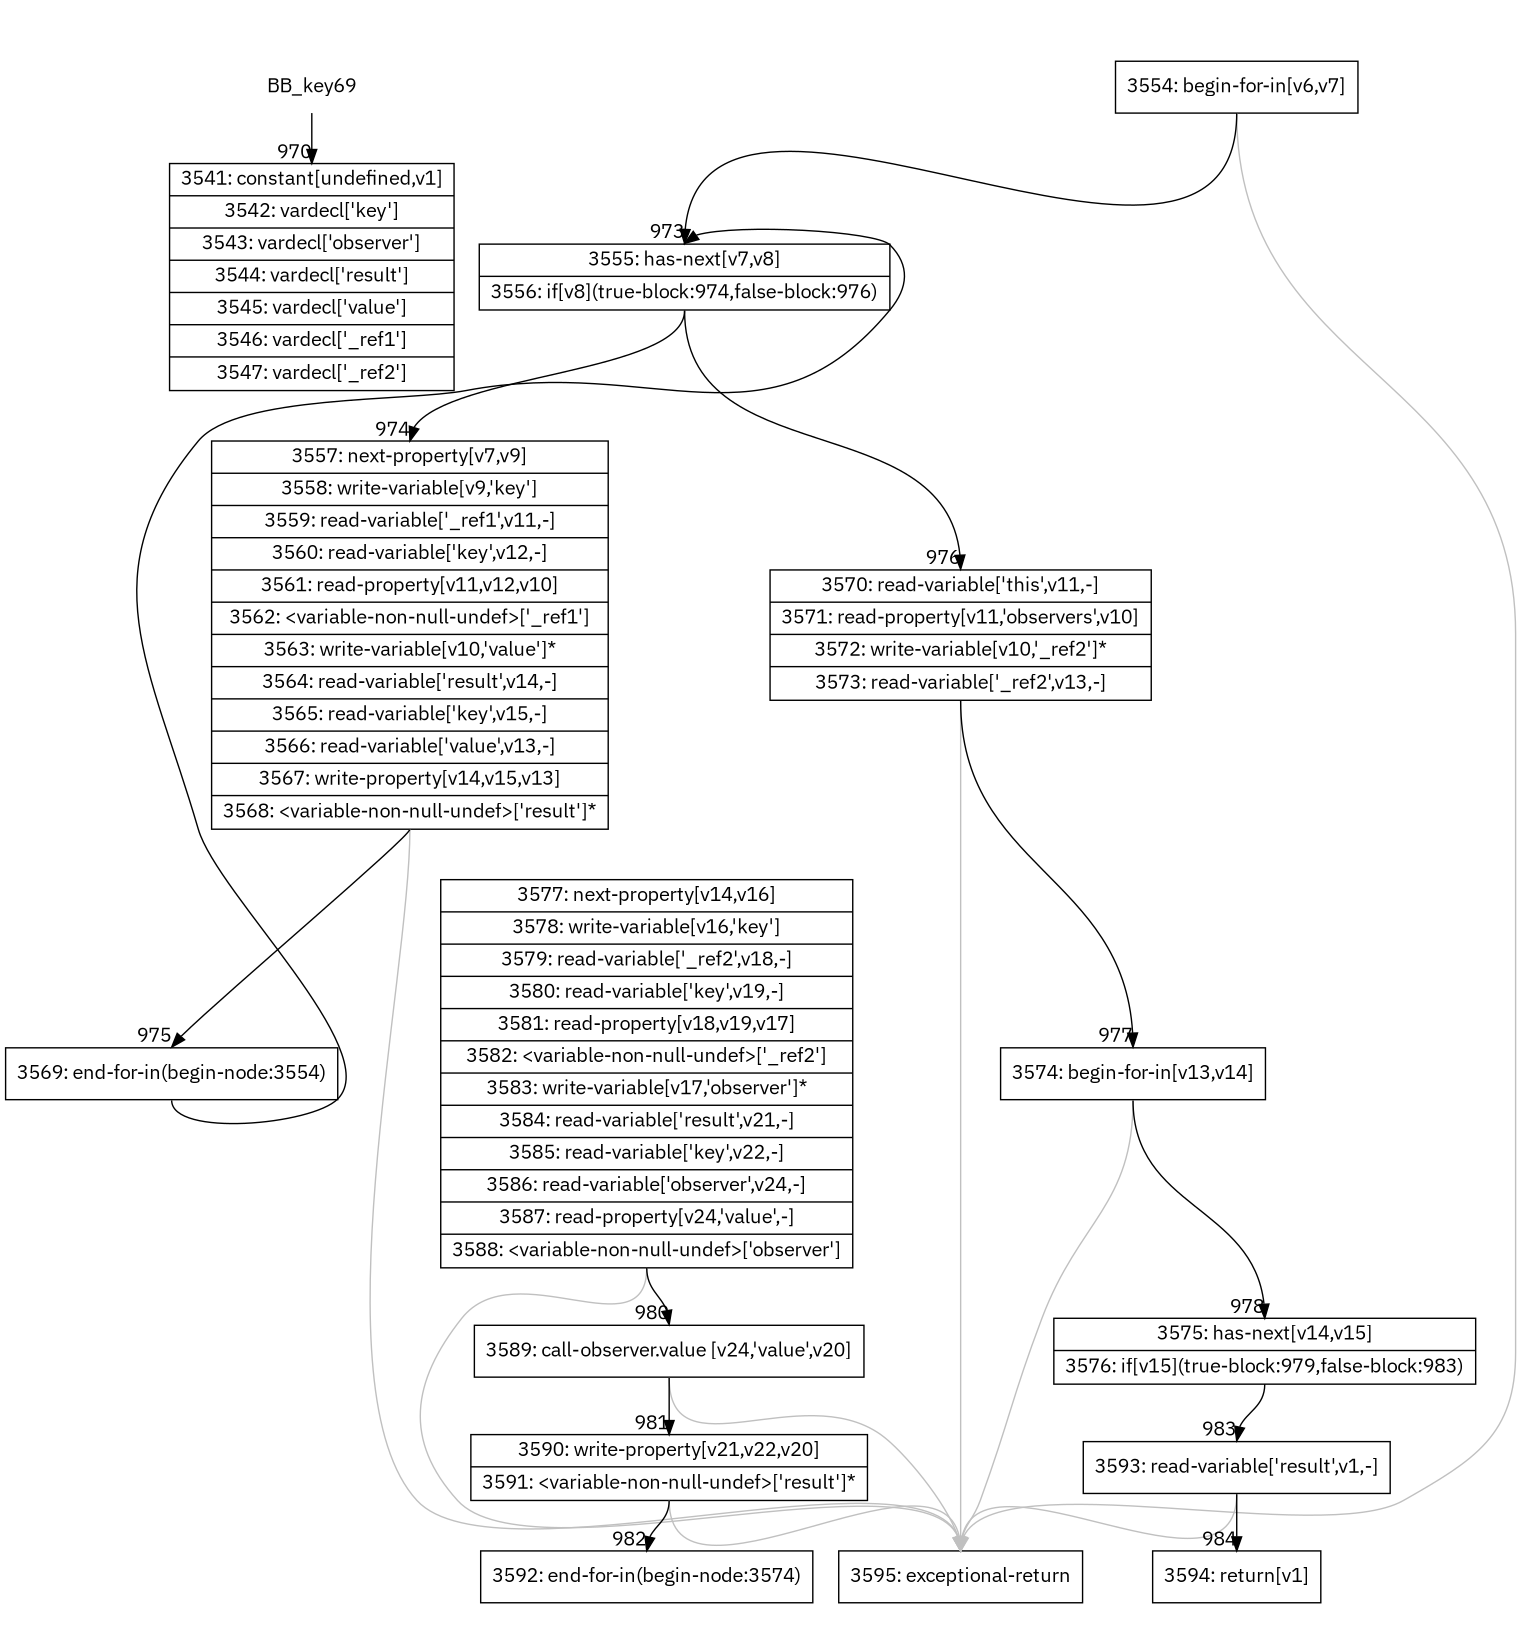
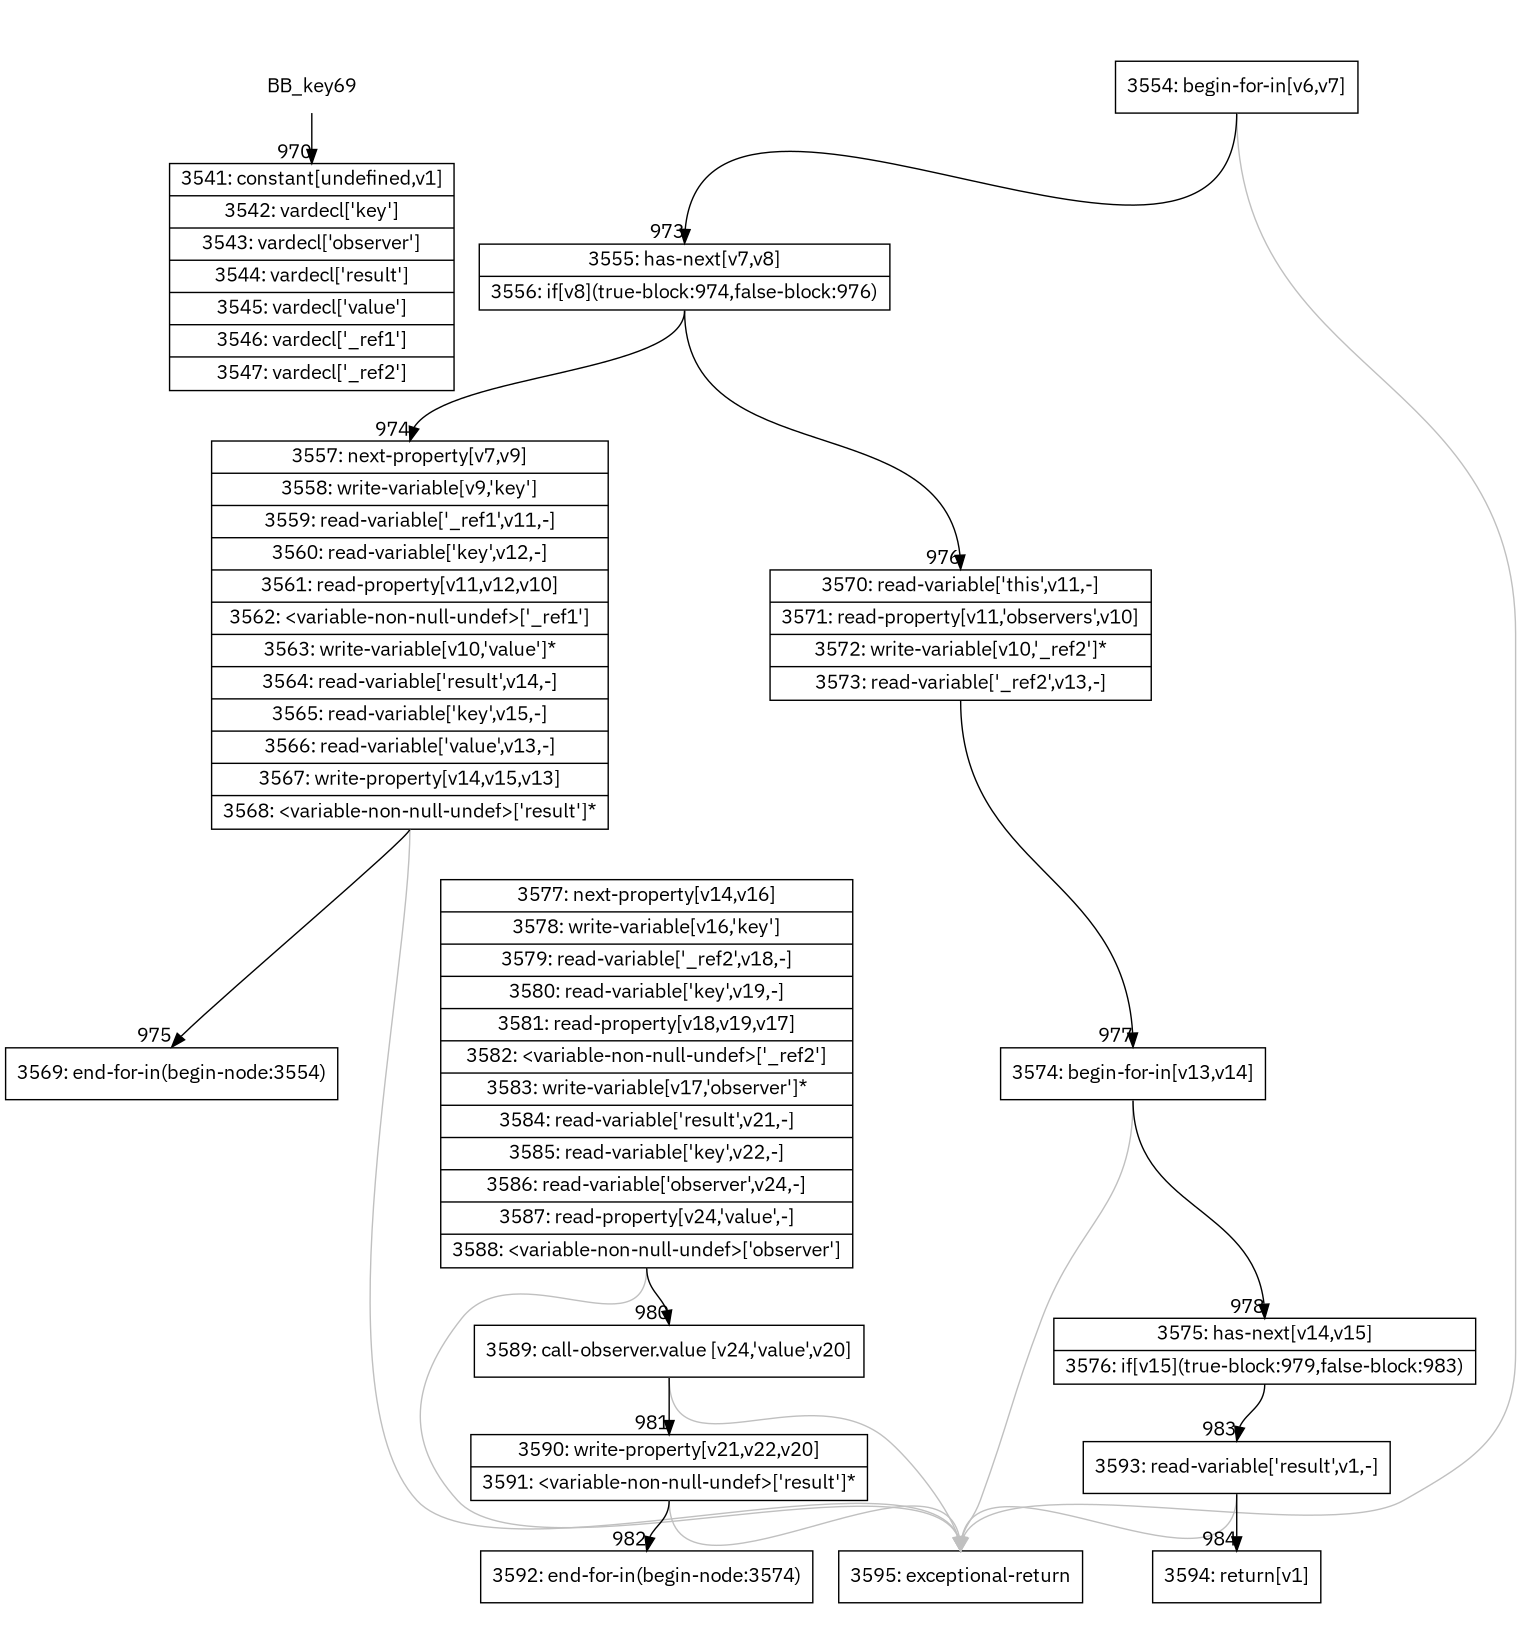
(237, 419) -> none
(961, 1119) -> none
